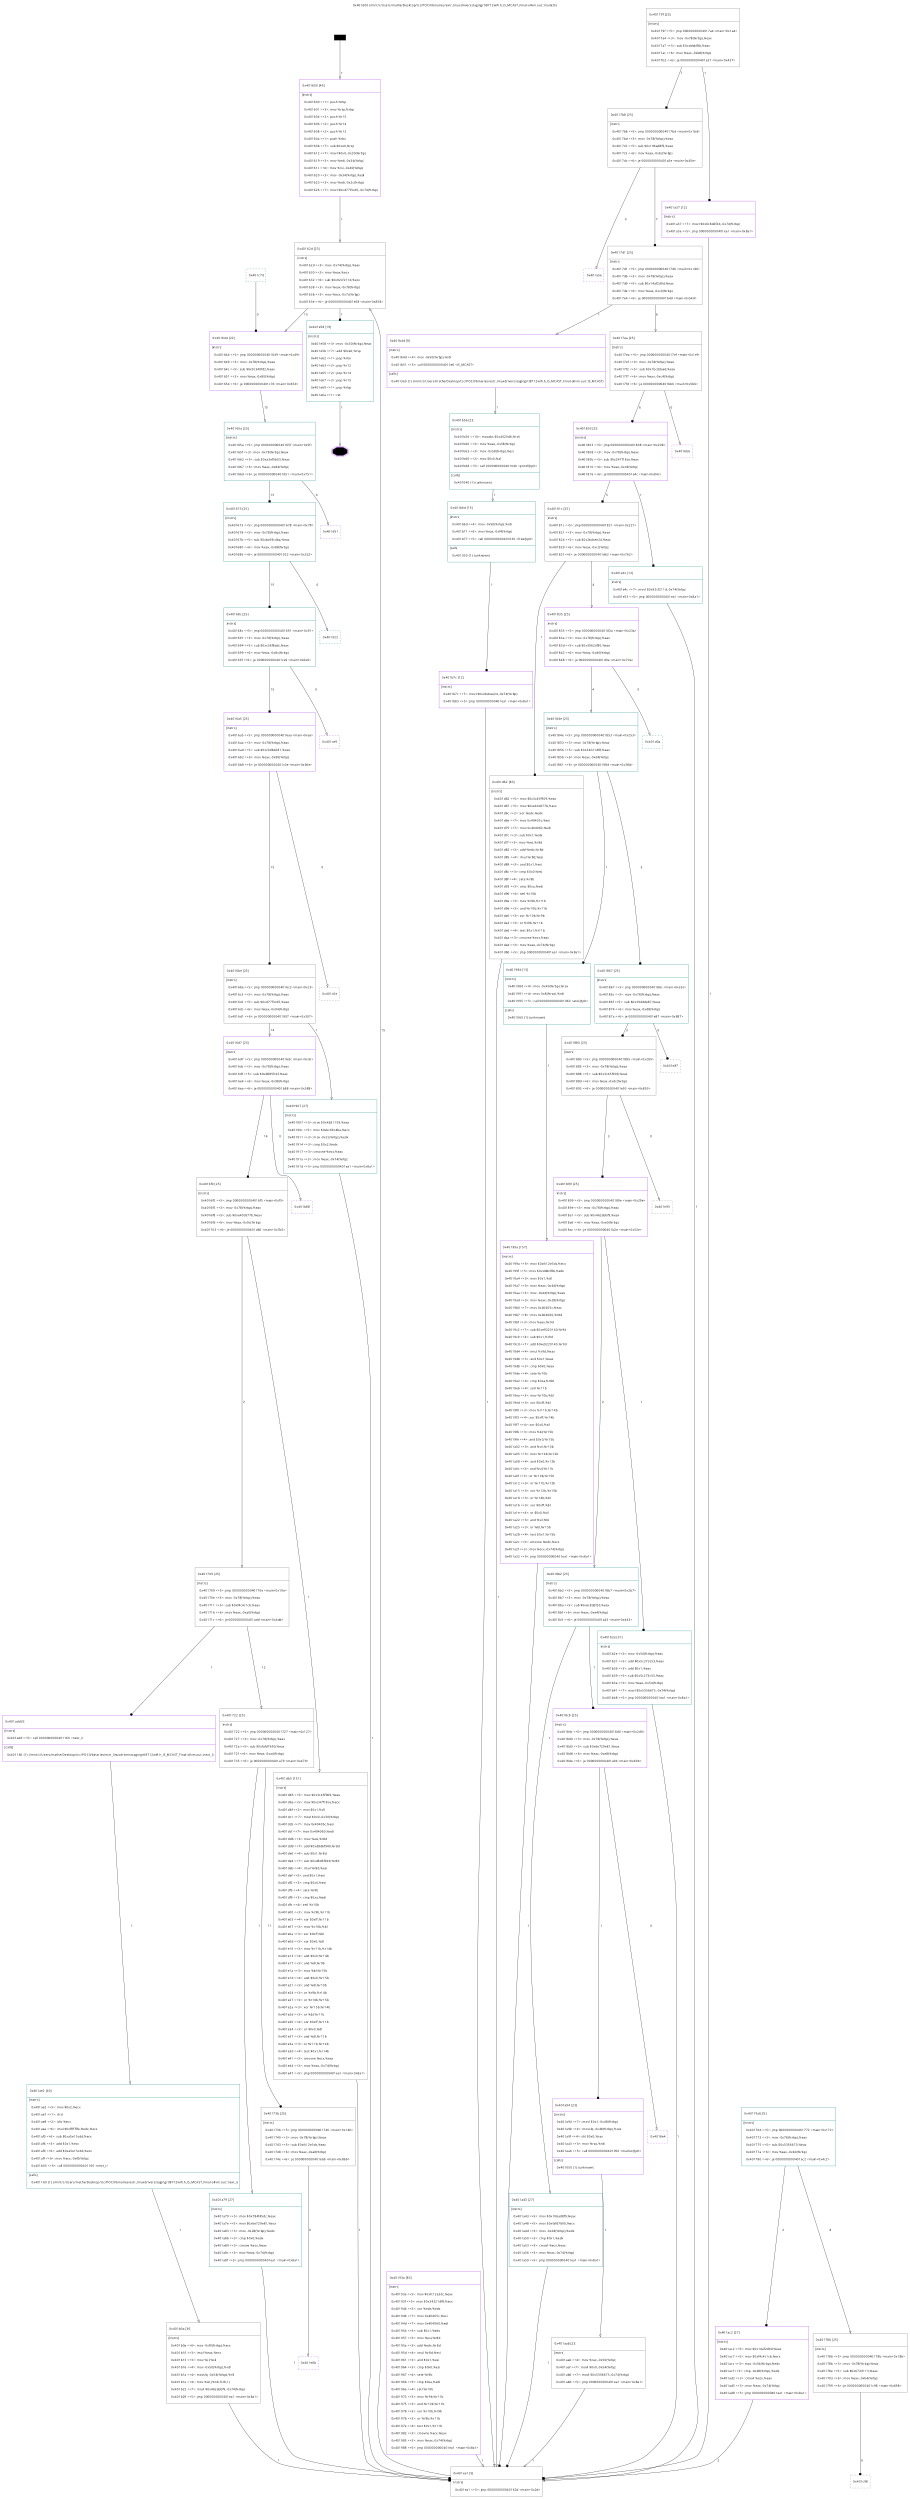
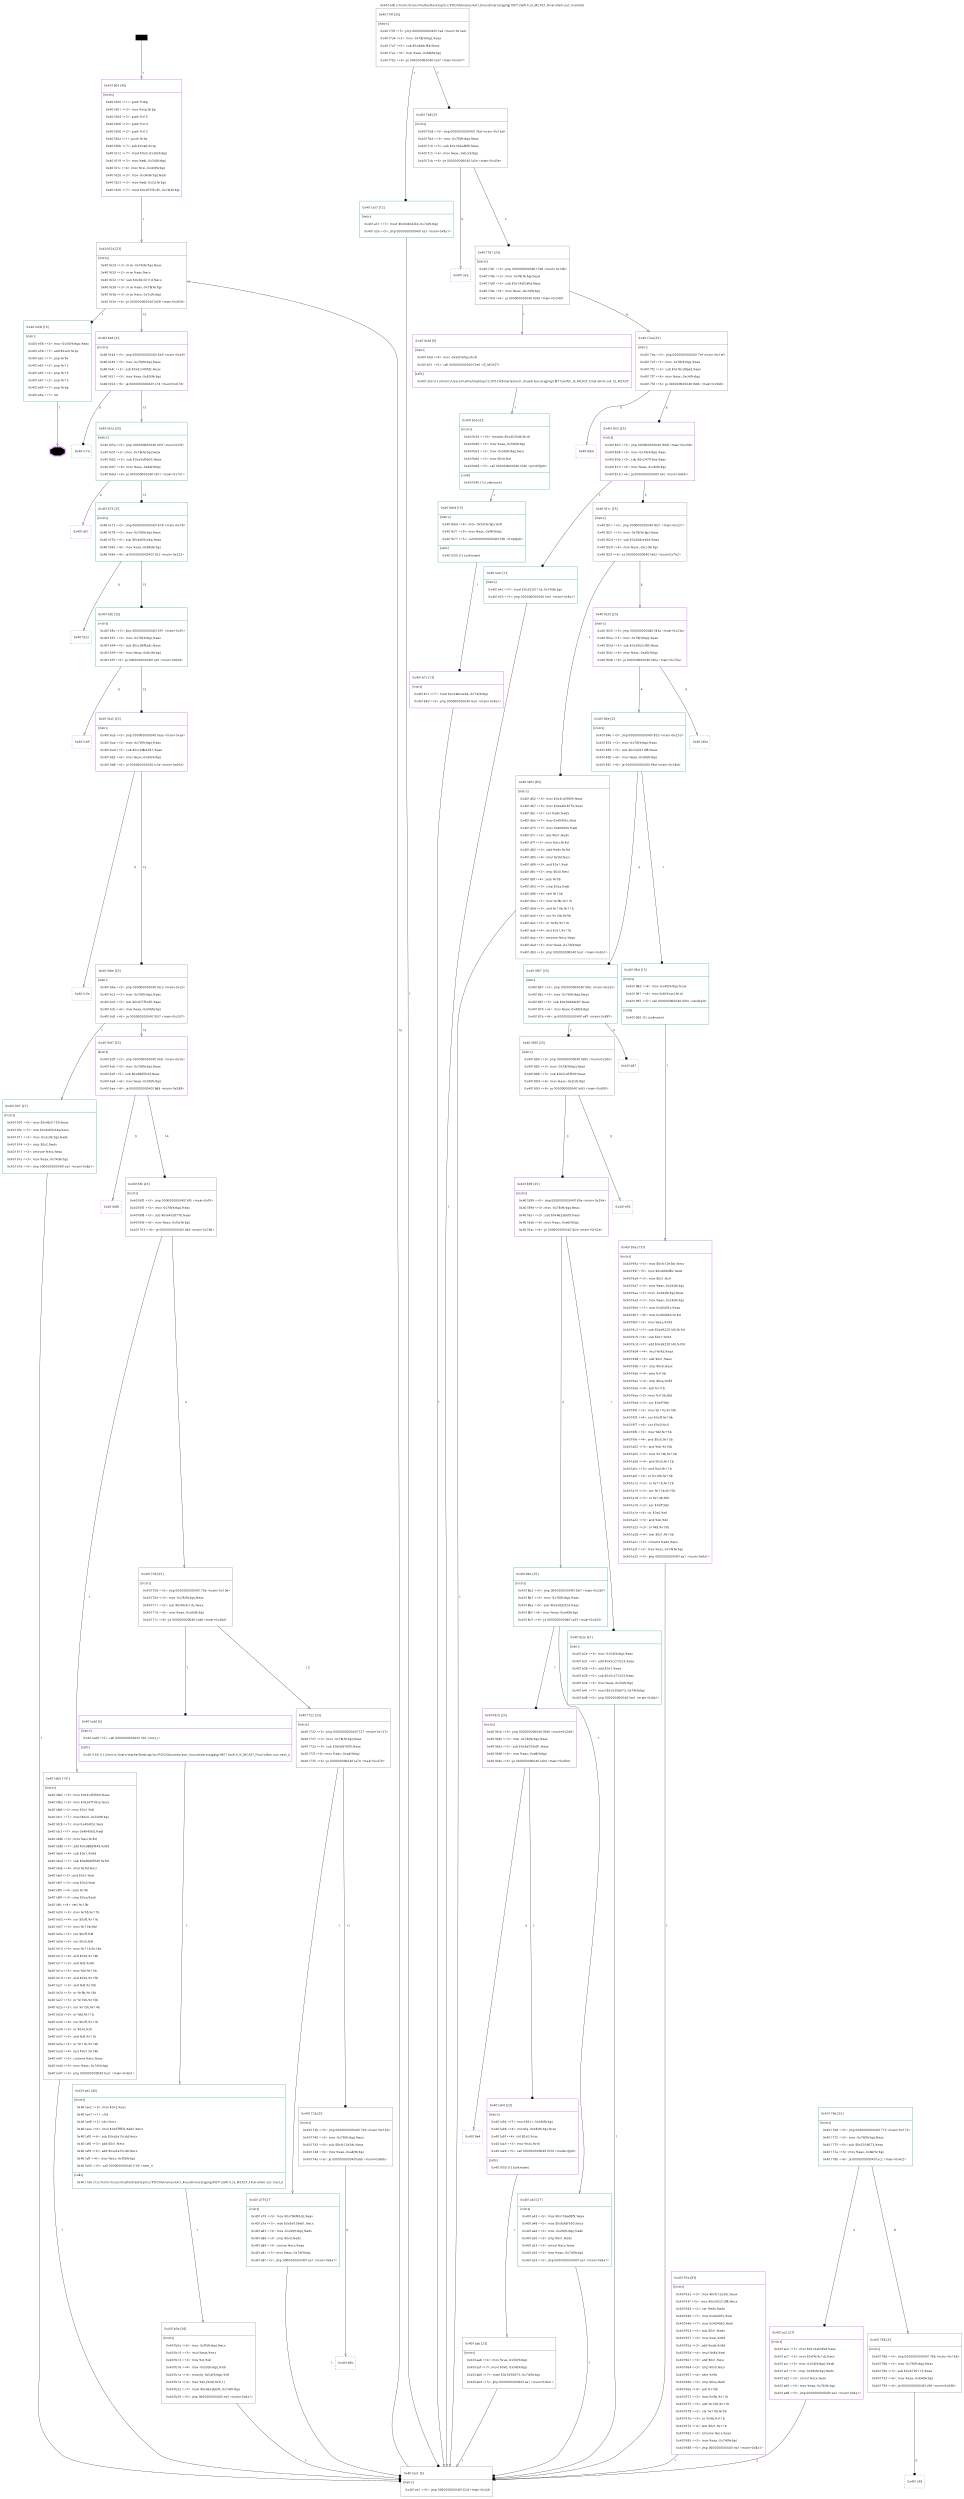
(709, 219) -> (406, 219)
(256, 306) -> (93, 415)
